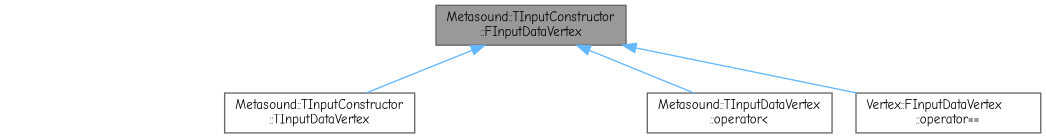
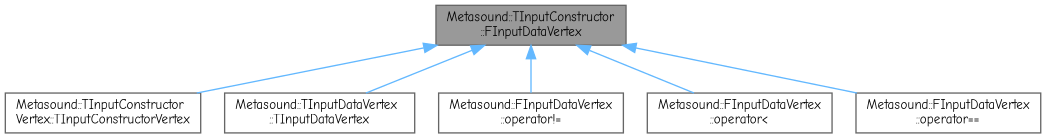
none -> (103, 113)
(320, 113) -> (320, 113)
none -> (531, 113)
(740, 113) -> (740, 113)
(948, 113) -> (948, 113)
